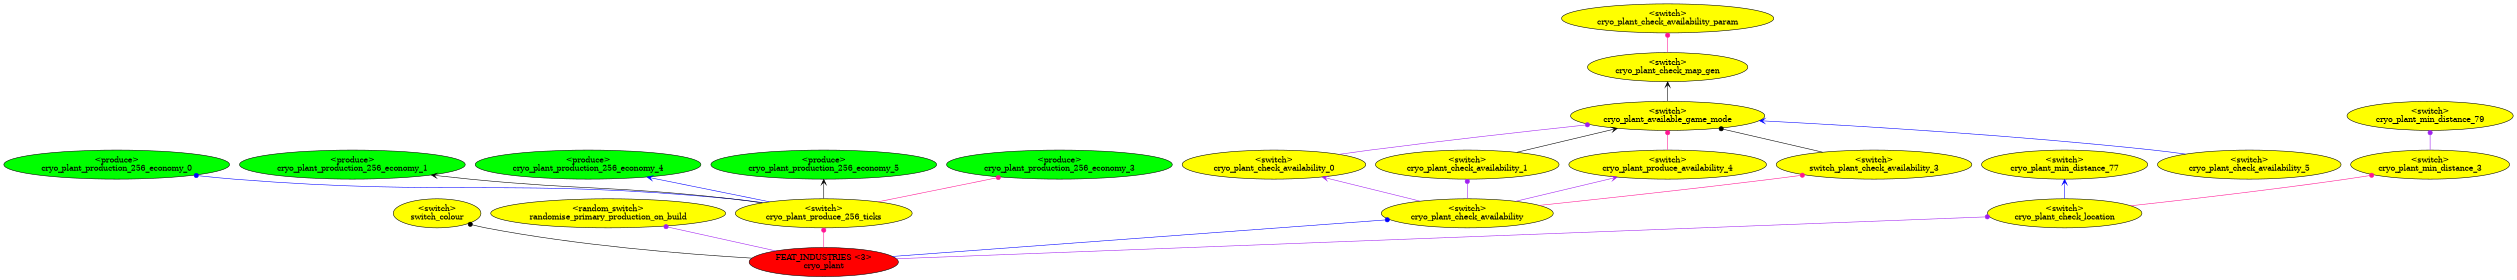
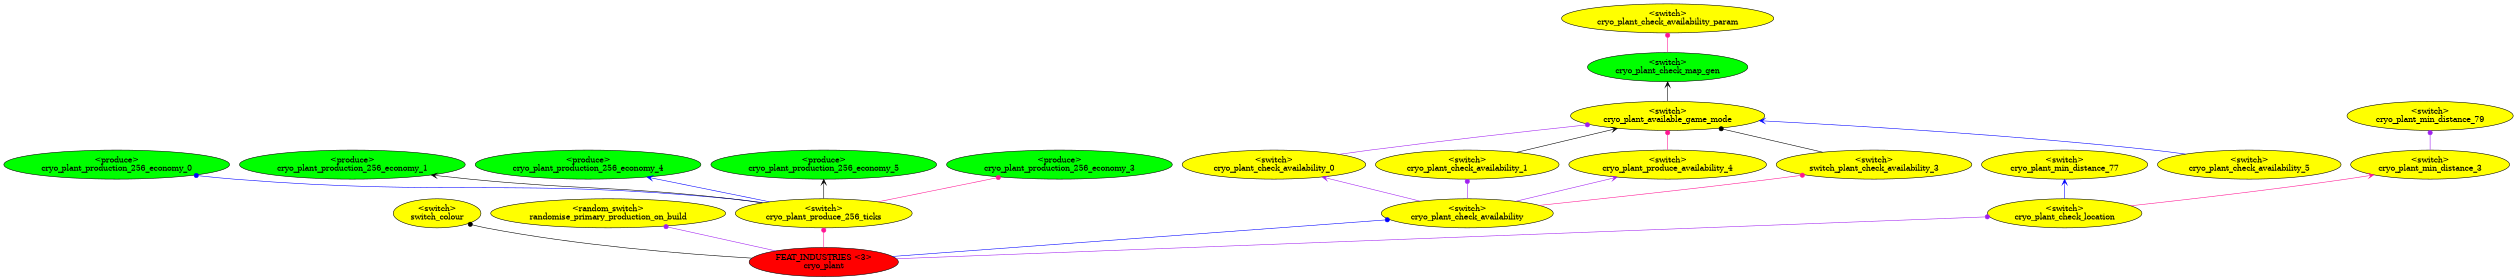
(1668, 67) -> (1668, 67)
(2250, 192) -> (2250, 192)
